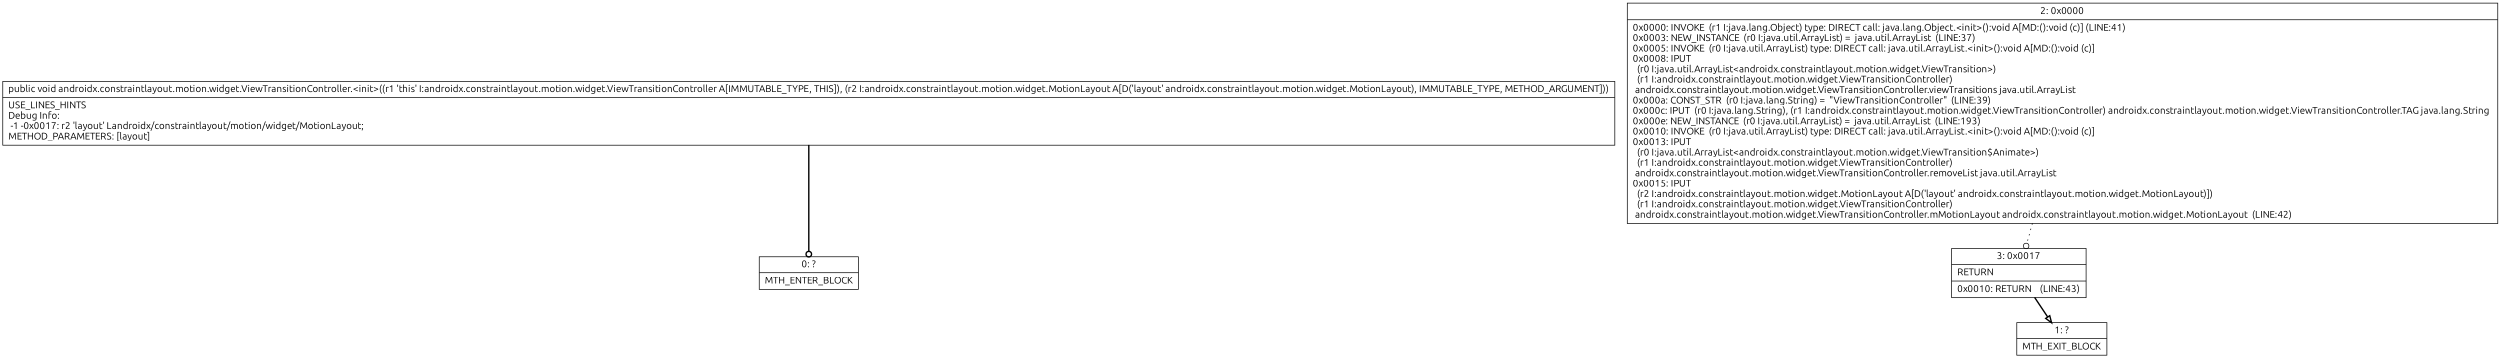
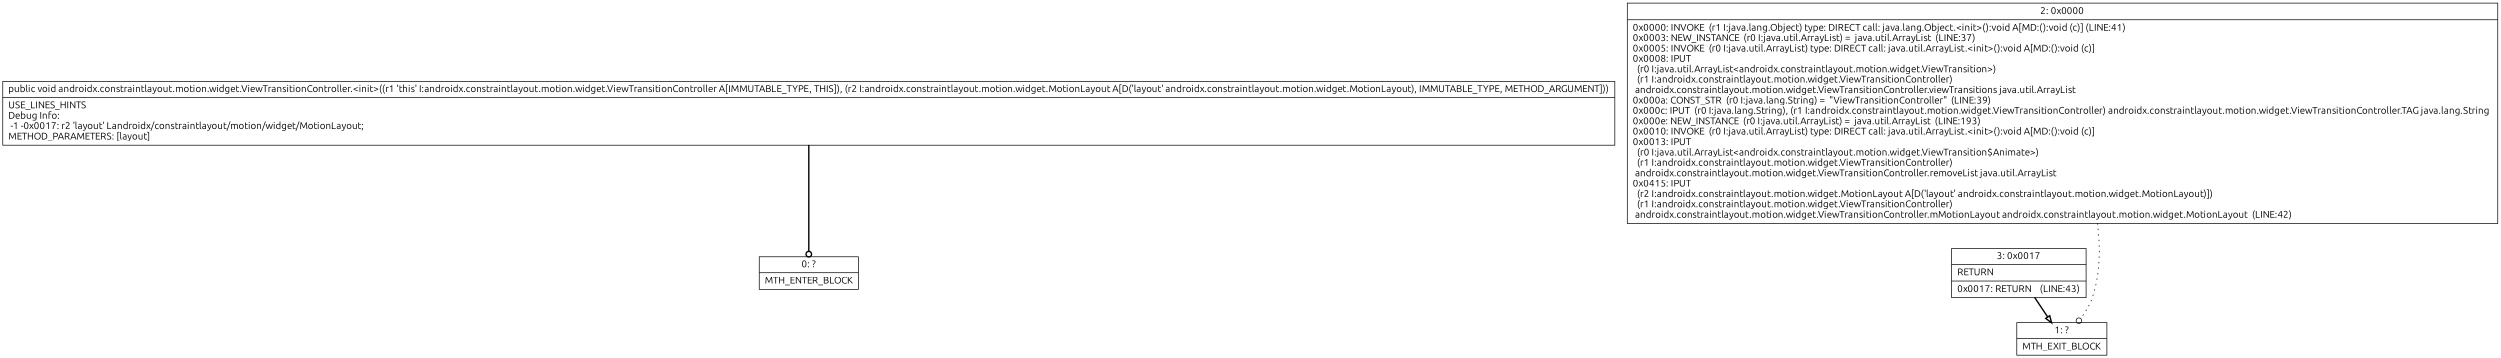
(1664, 184) -> (1664, 184)
(2030, 233) -> (2098, 273)
(2019, 289) -> (2019, 289)
